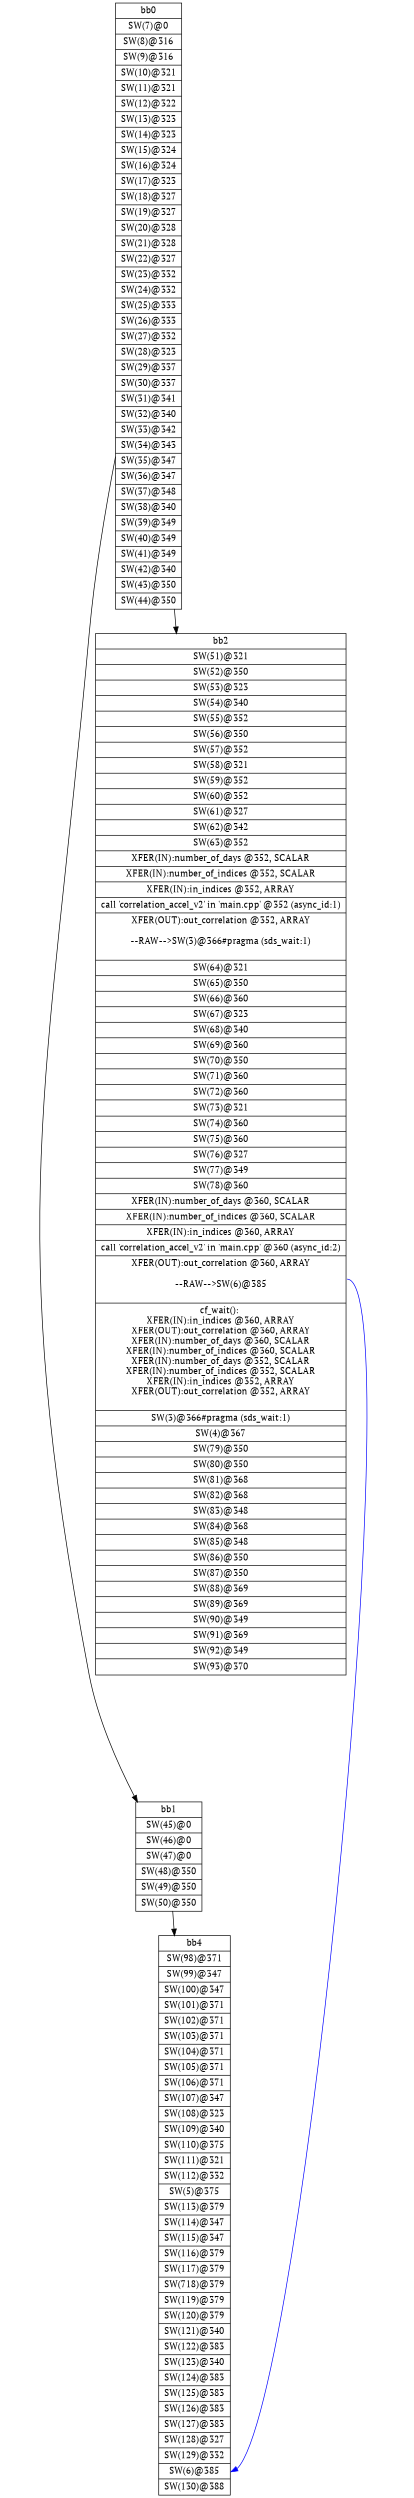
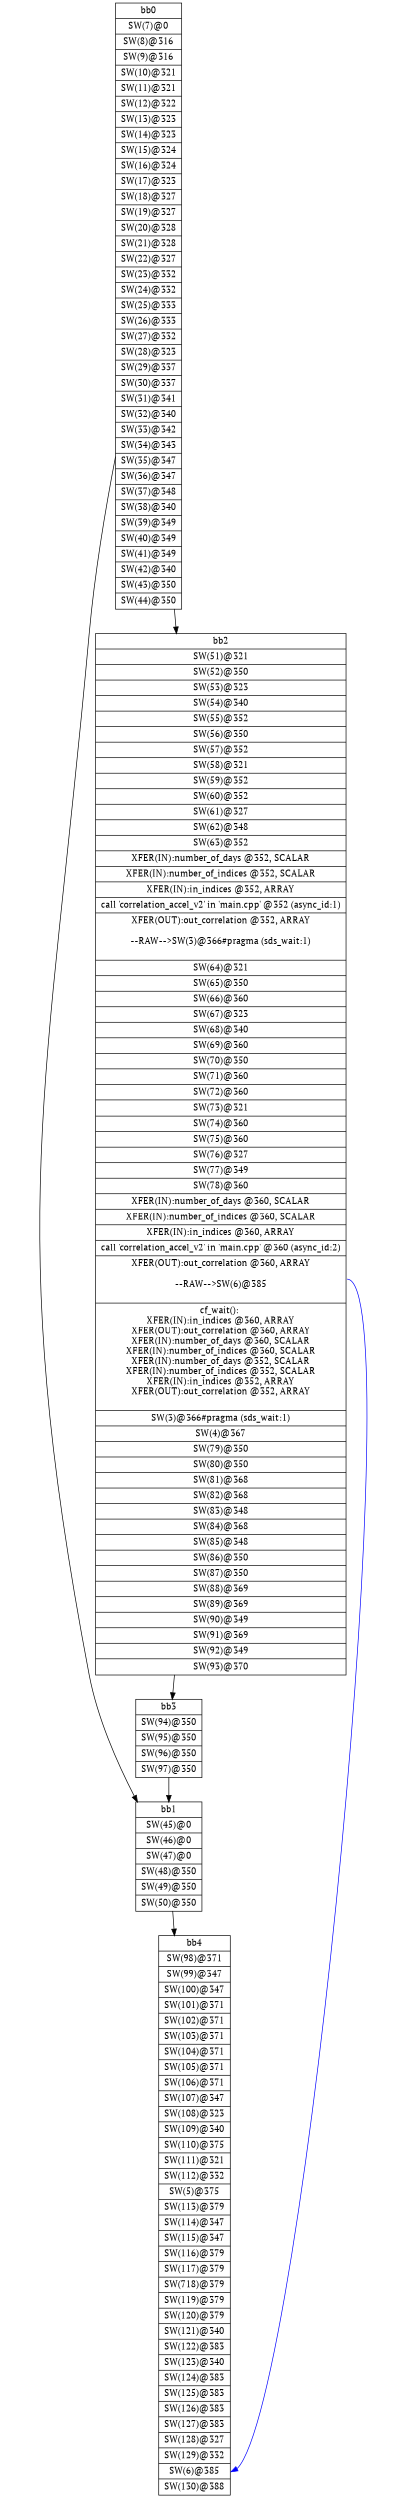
(221, 827) -> (221, 827)
none -> (169, 1738)
